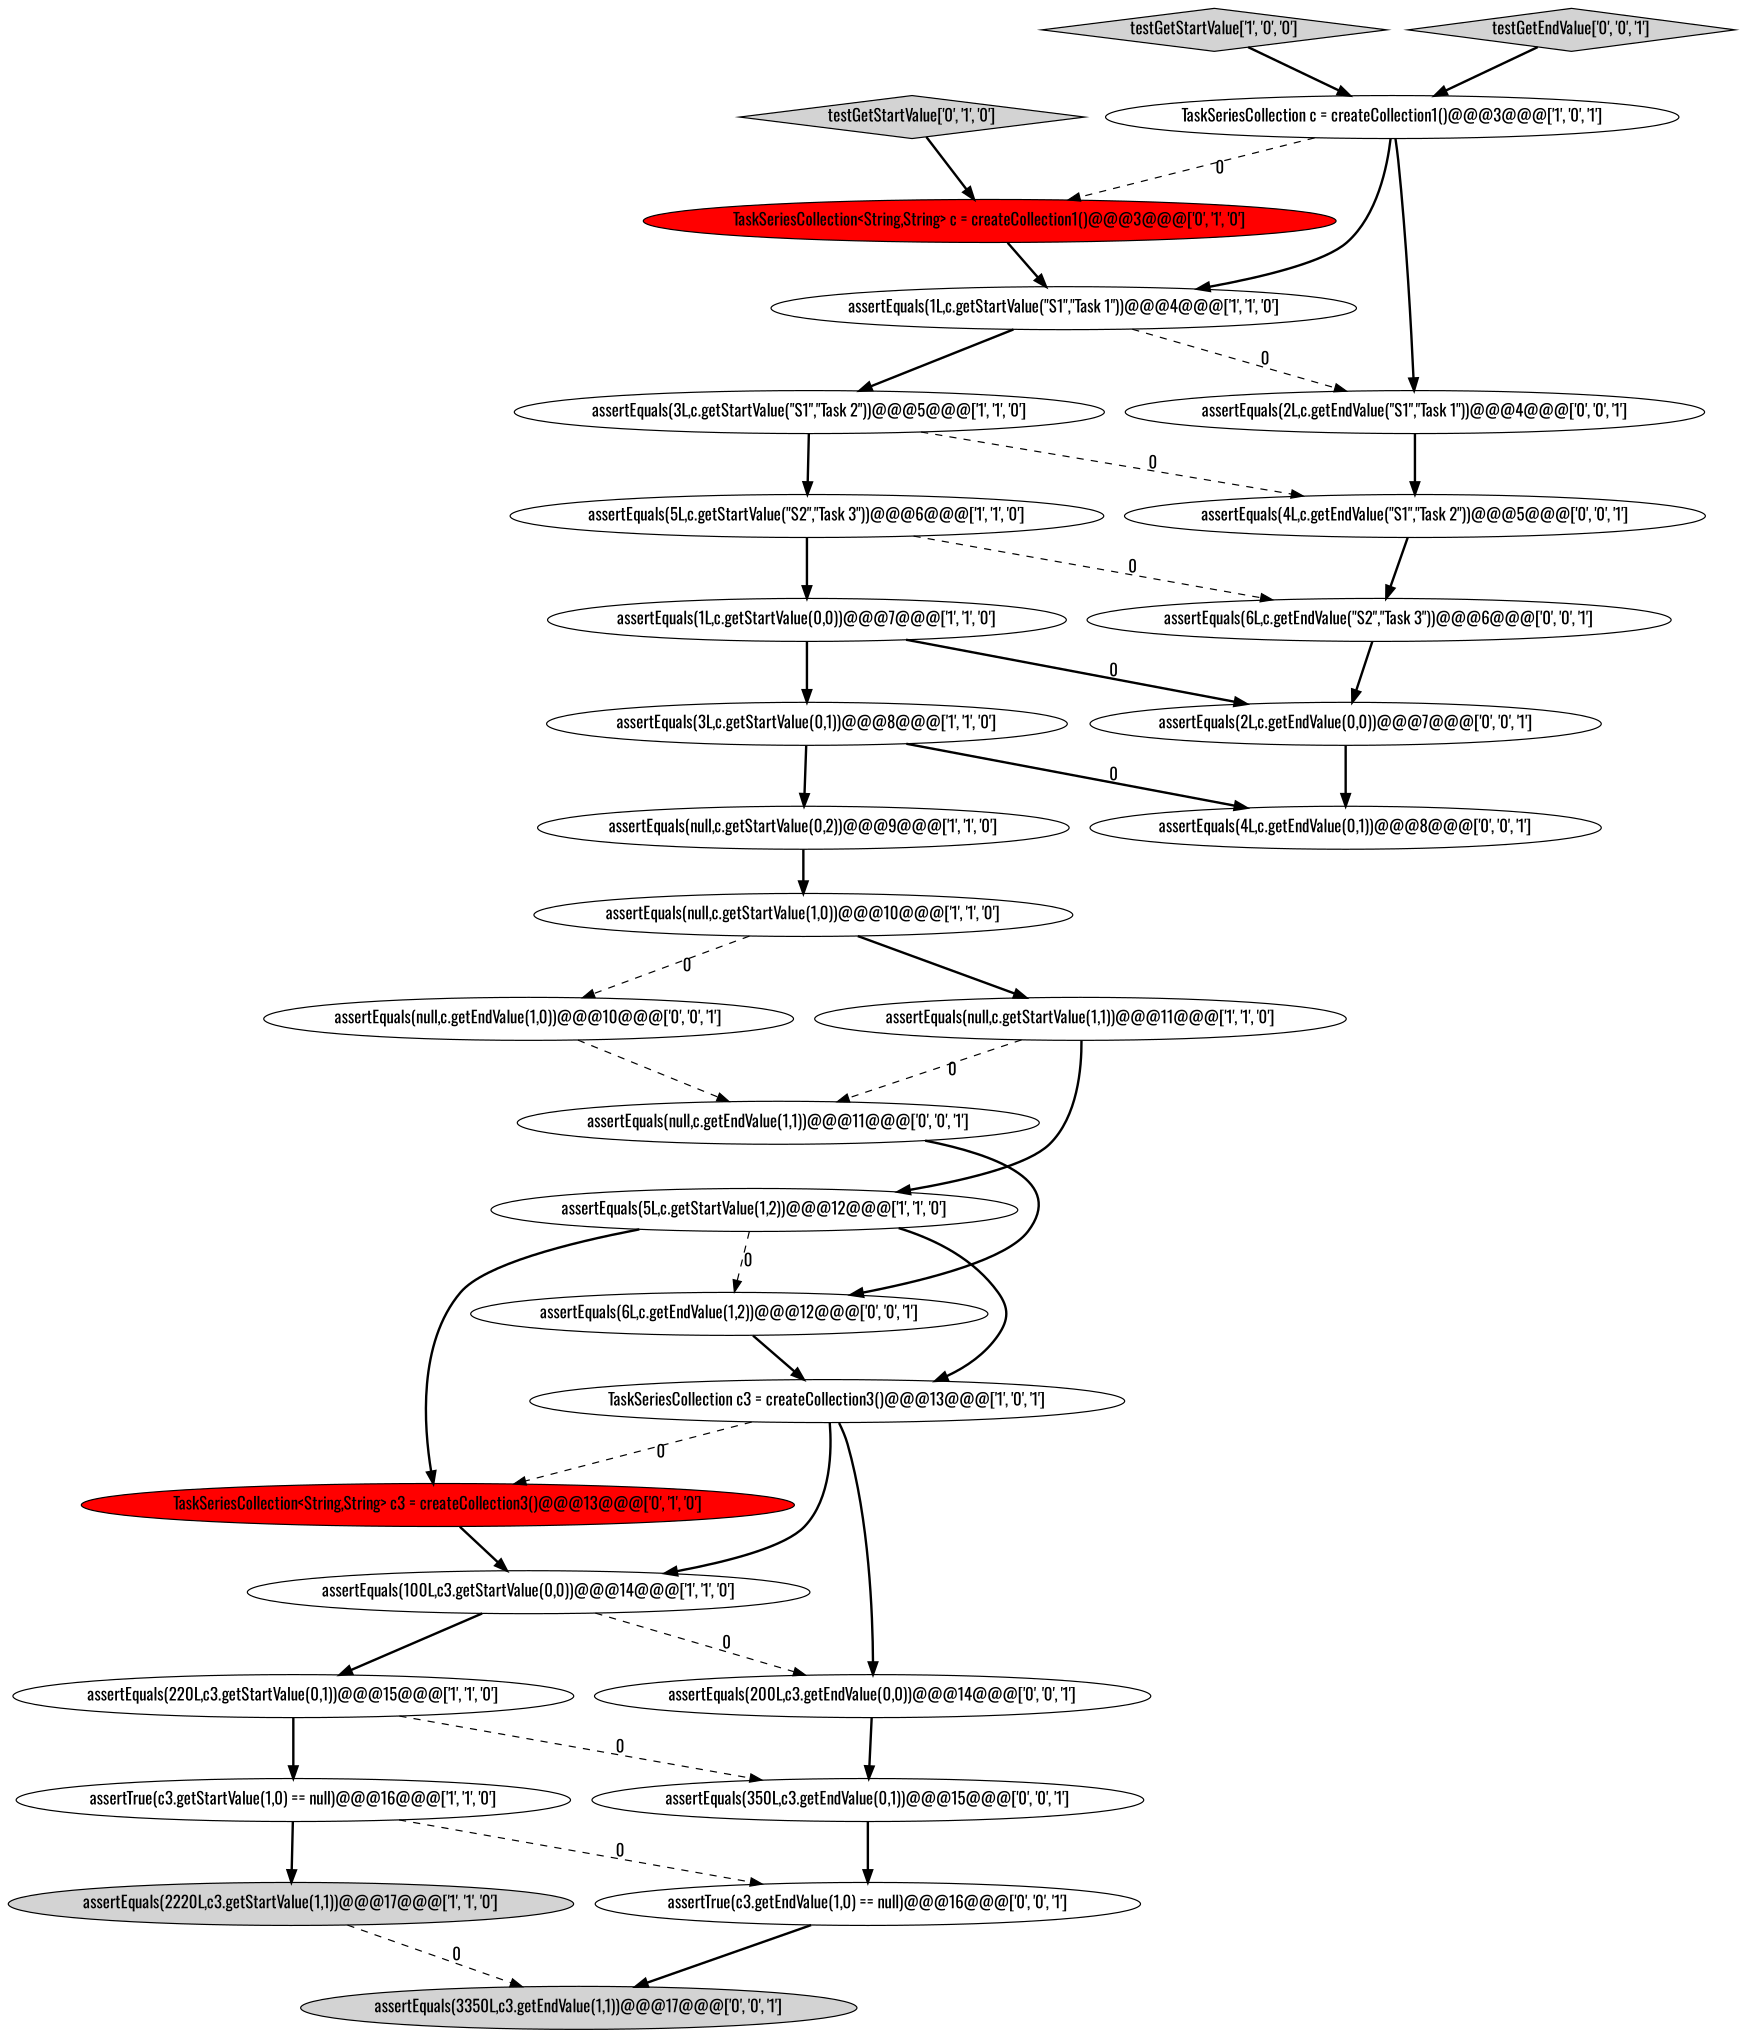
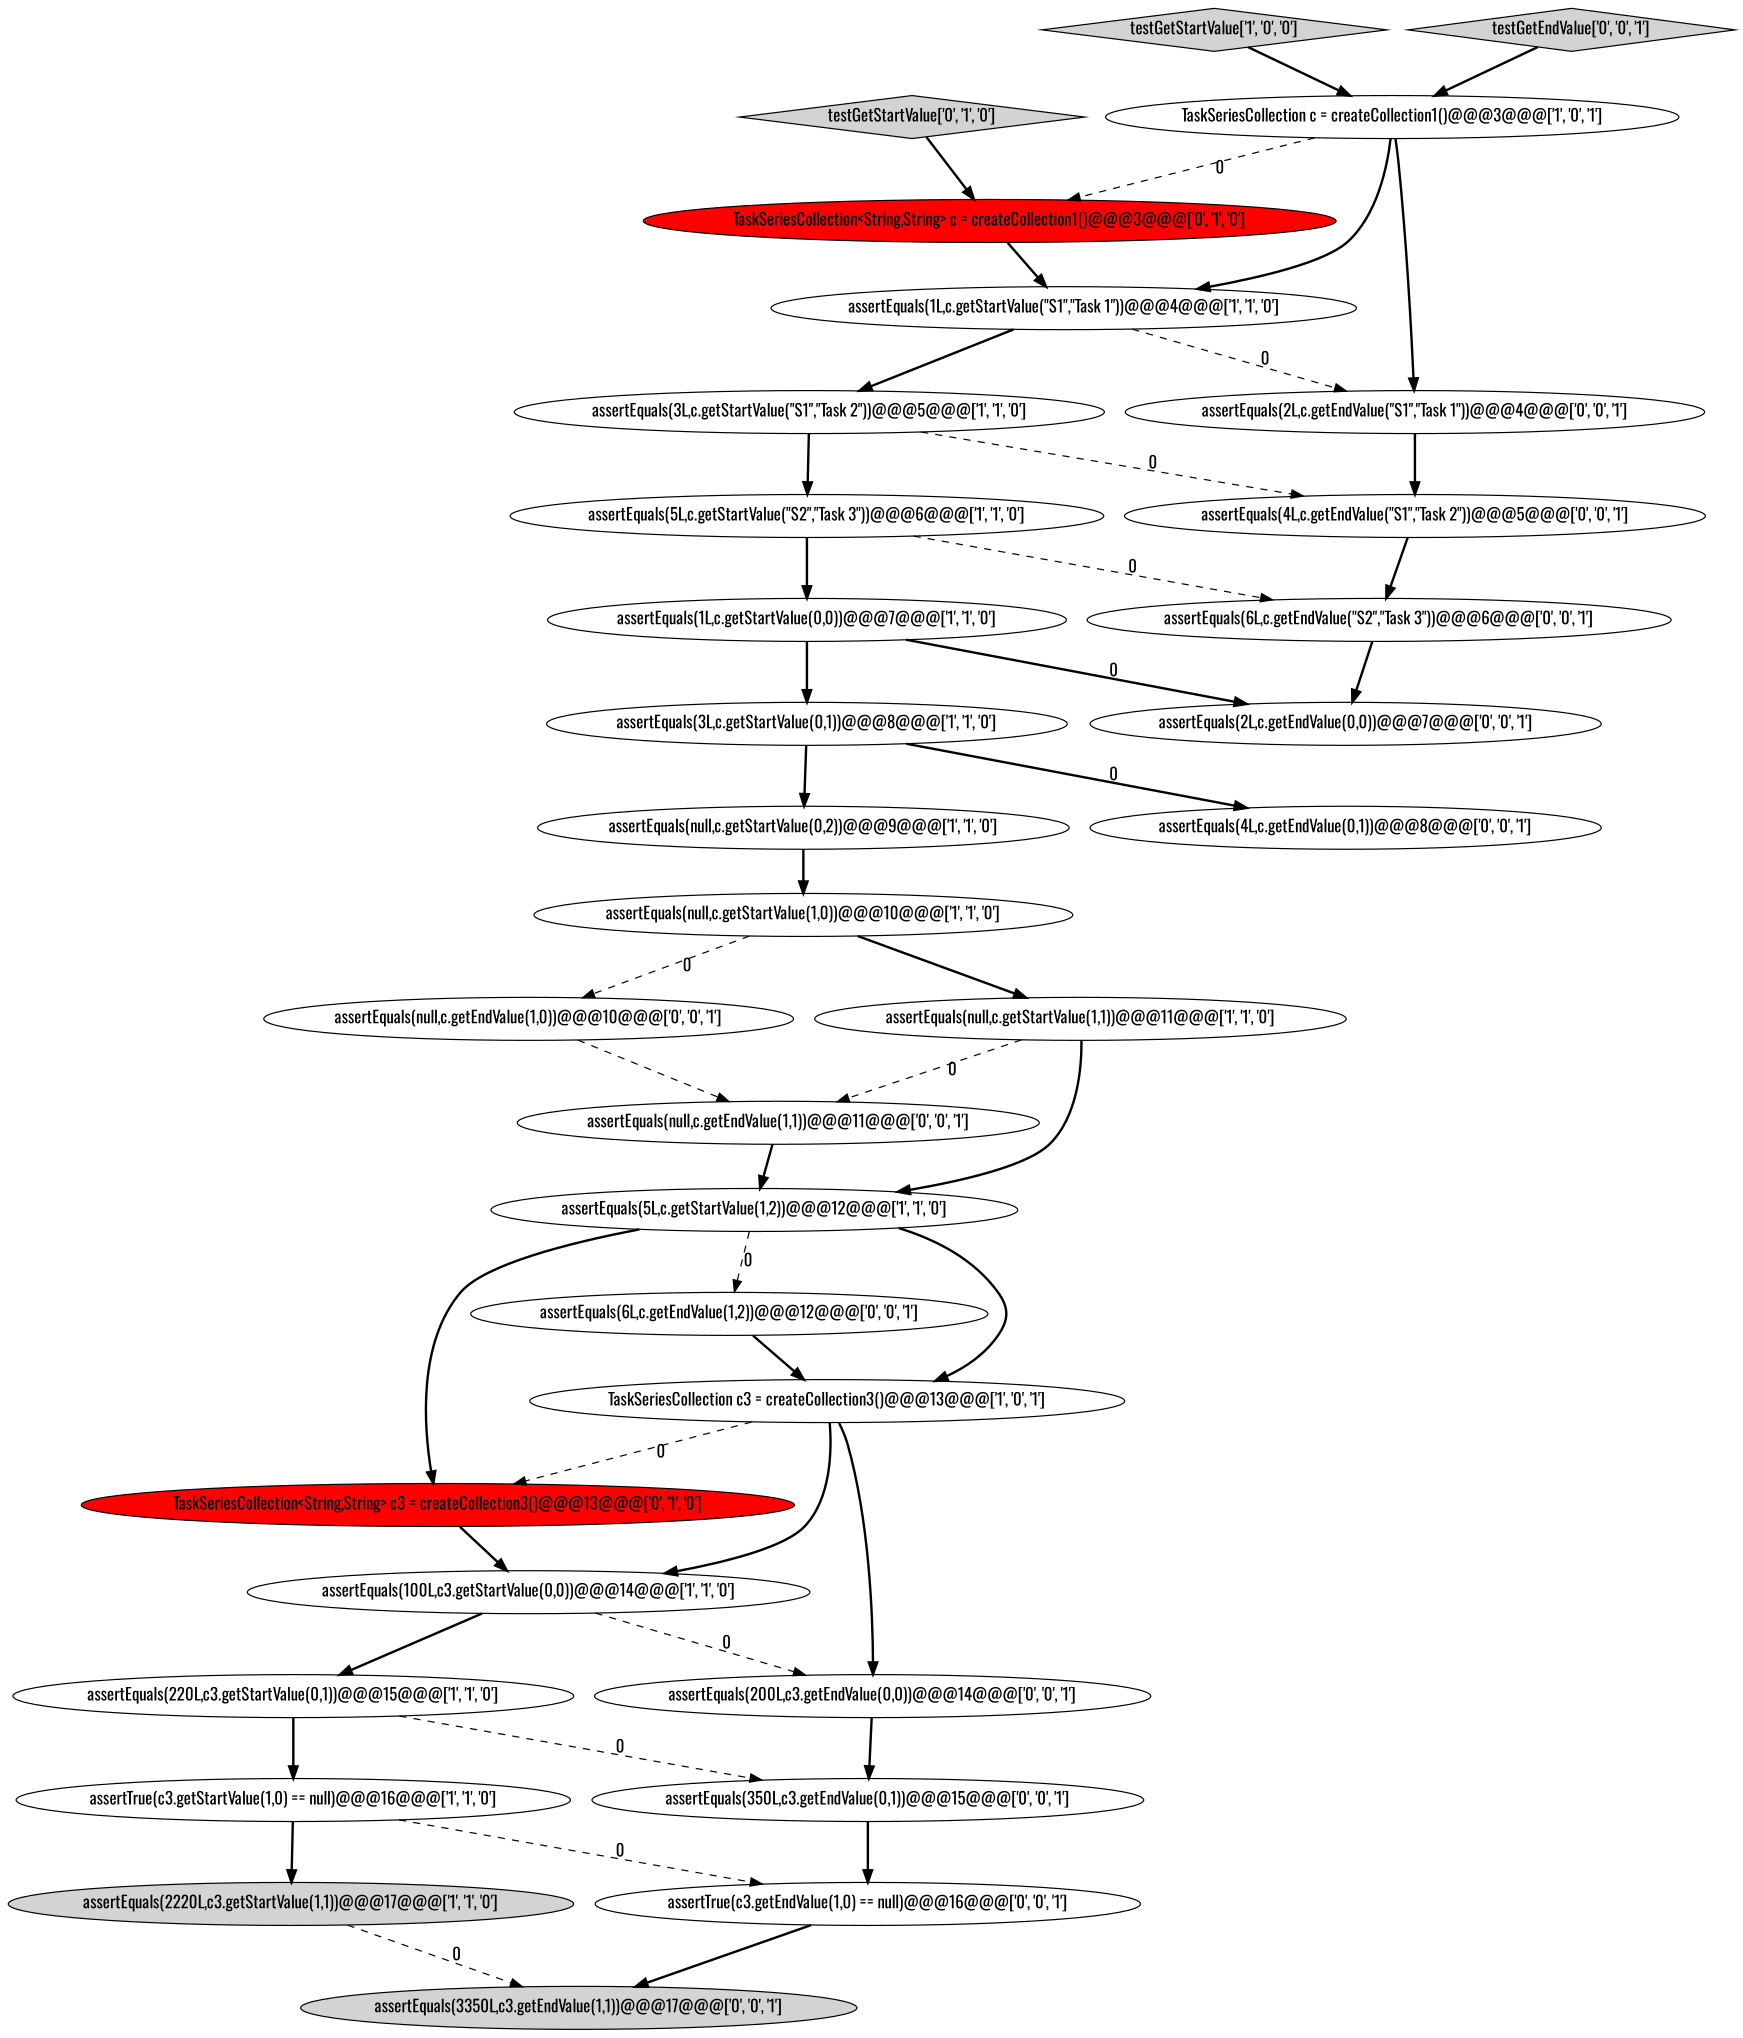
(1346, 770) -> none
(1024, 1235) -> (768, 1161)
